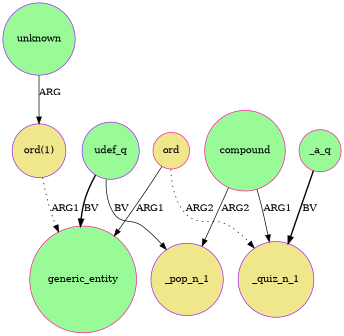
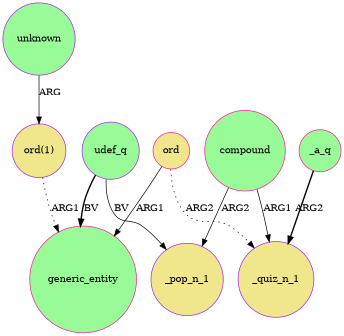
(309, 209) -> (309, 209)
